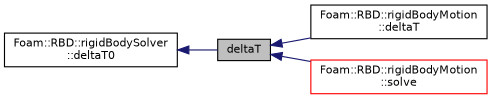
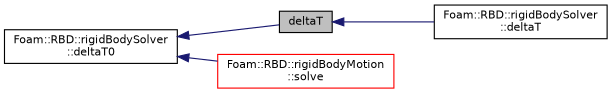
(399, 22) -> (521, 22)
(296, 59) -> (203, 59)
